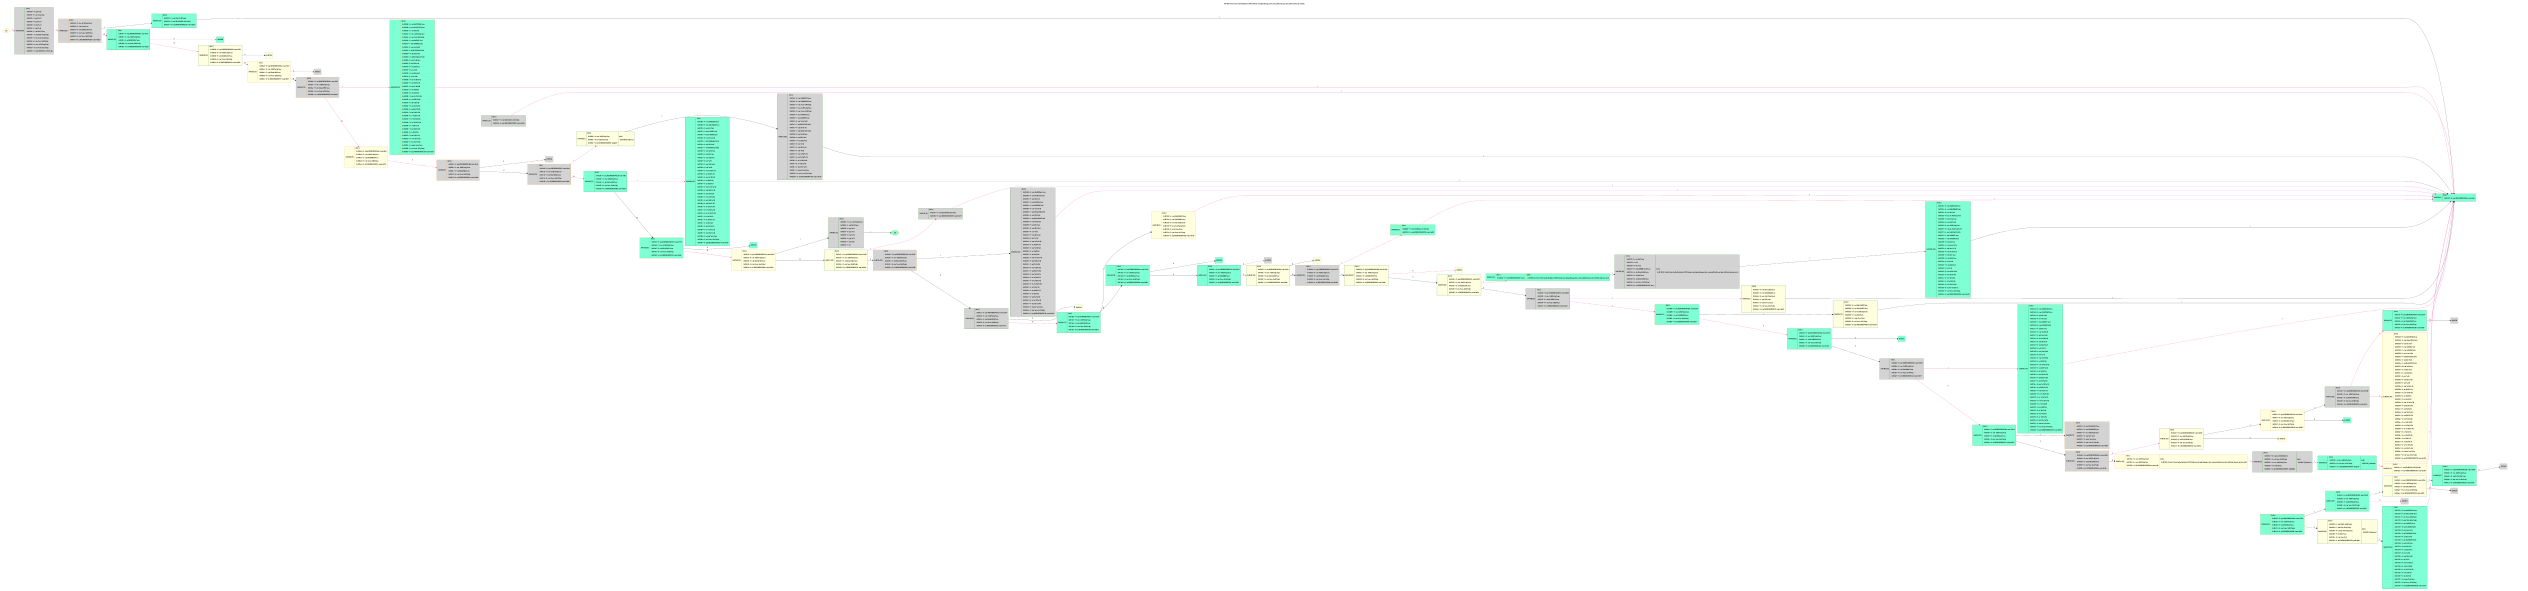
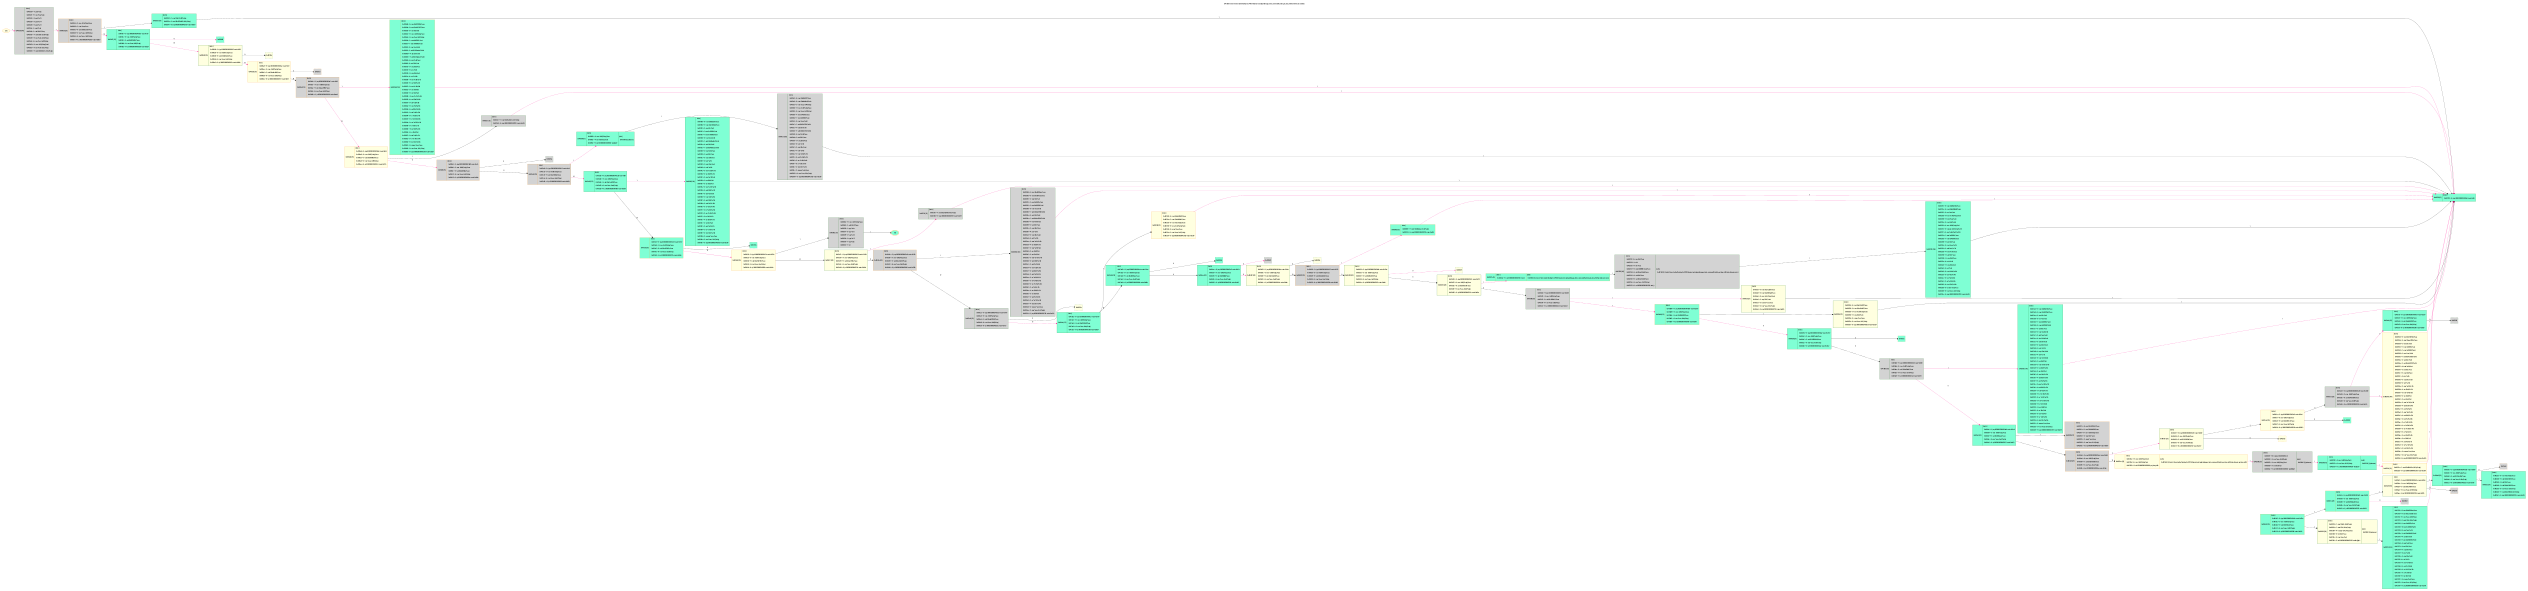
(605, 139) -> (605, 139)
none -> (445, 154)
none -> (2503, 485)
